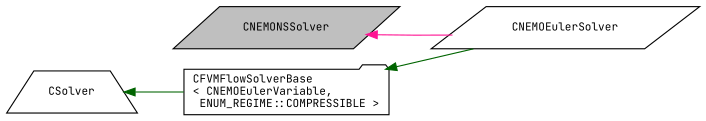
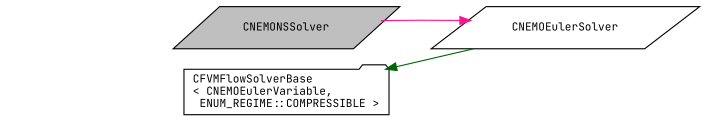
(415, 35) -> (420, 20)
(72, 92) -> none
